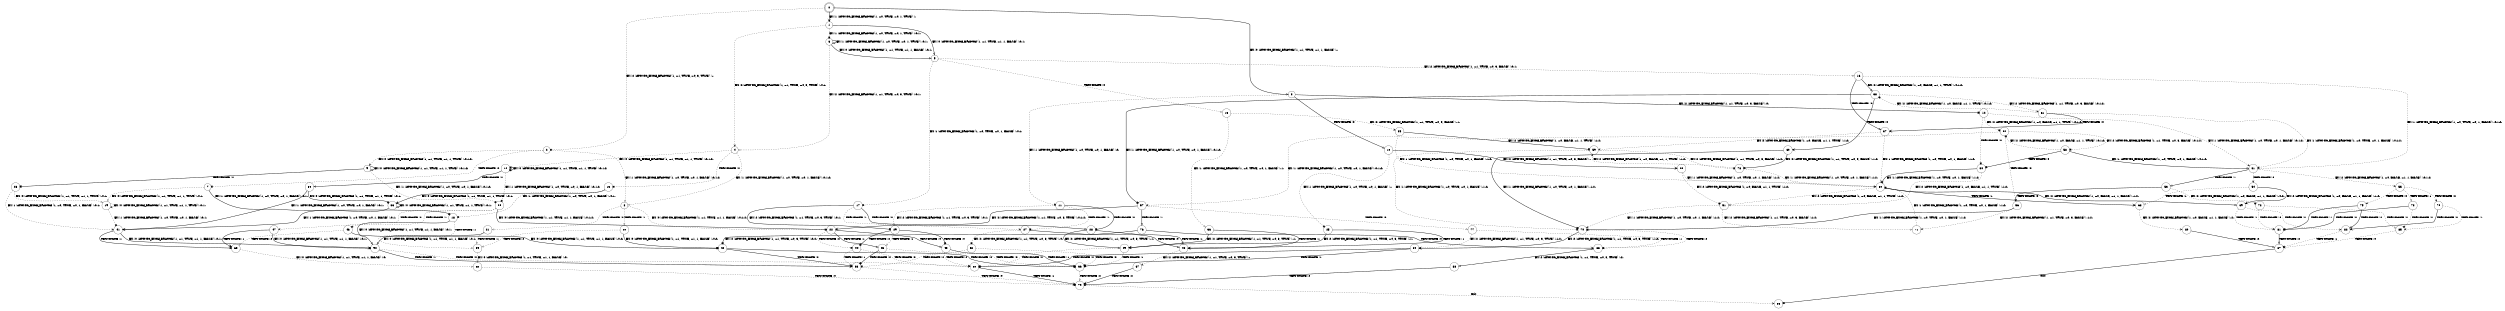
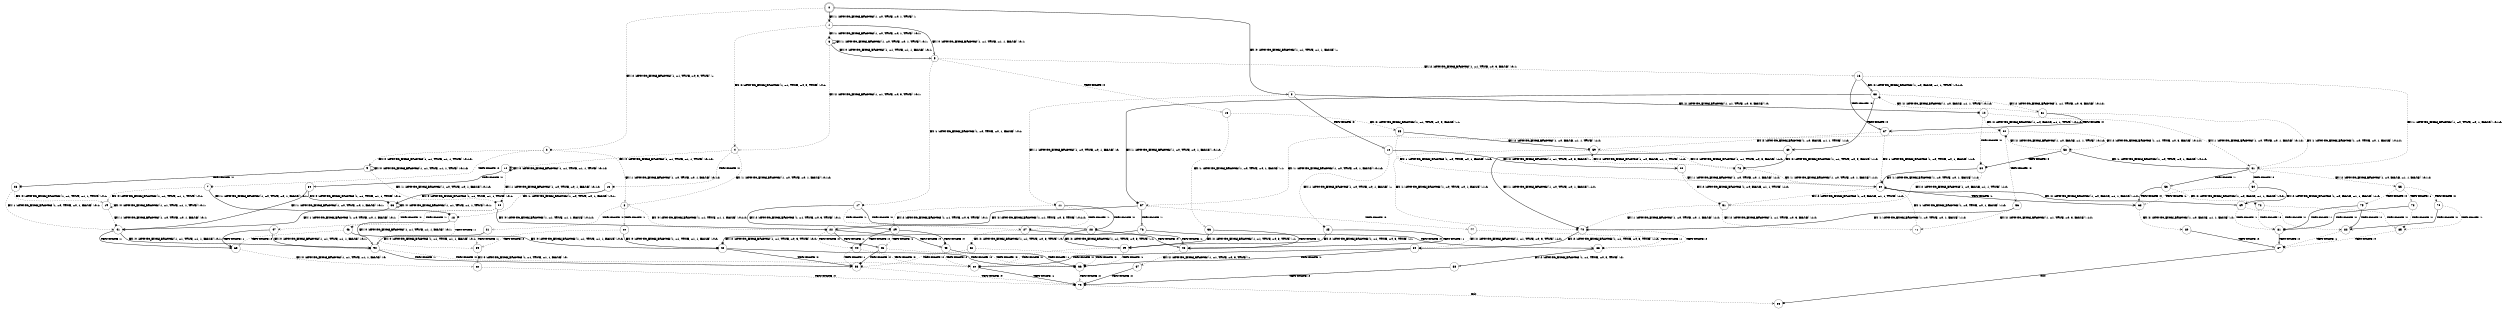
(2087, 189) -> (2148, 190)
